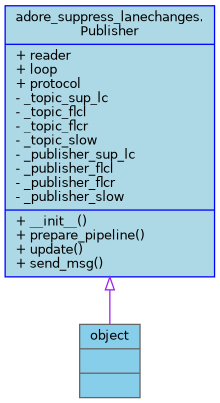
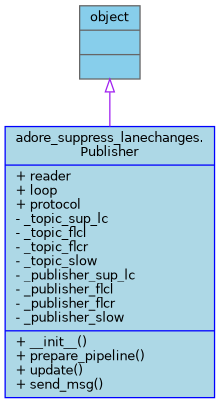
(110, 307) -> (110, 109)
